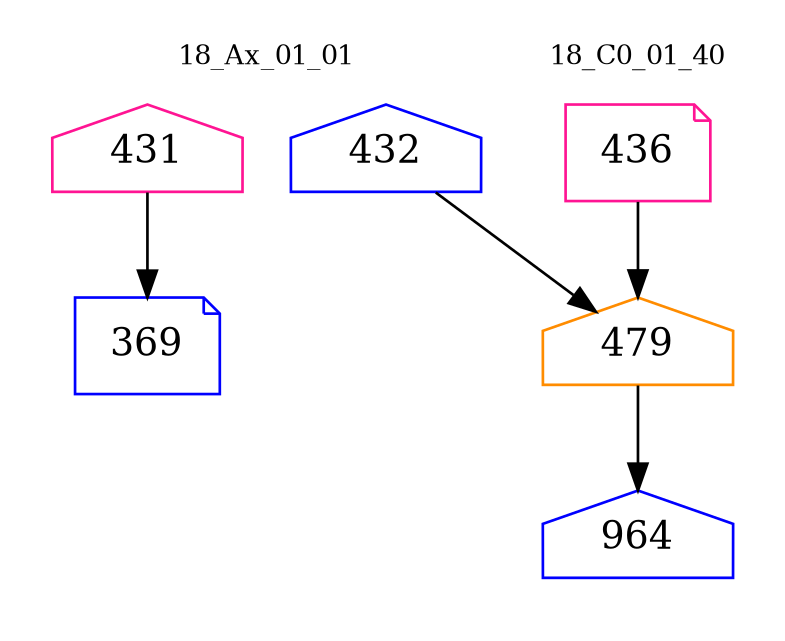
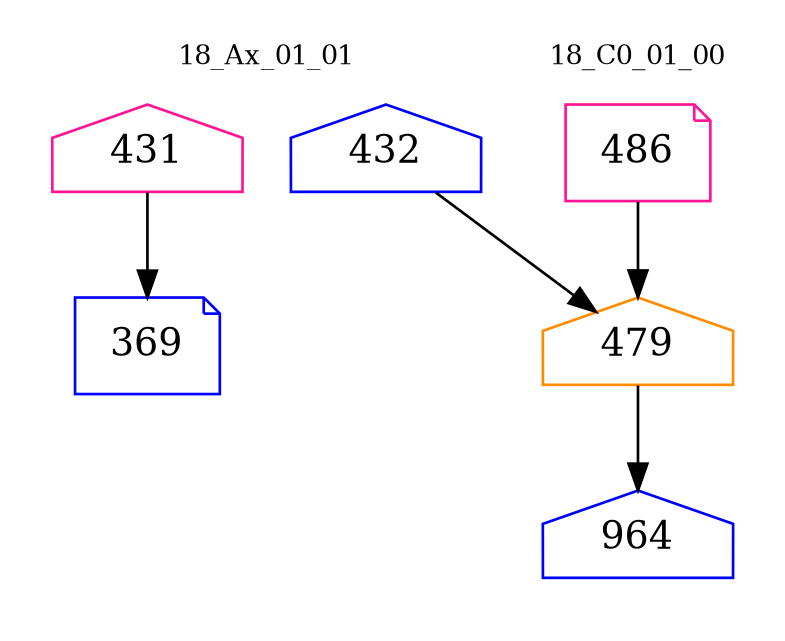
(638, 58) -> (638, 58)
(638, 153) -> (638, 153)
